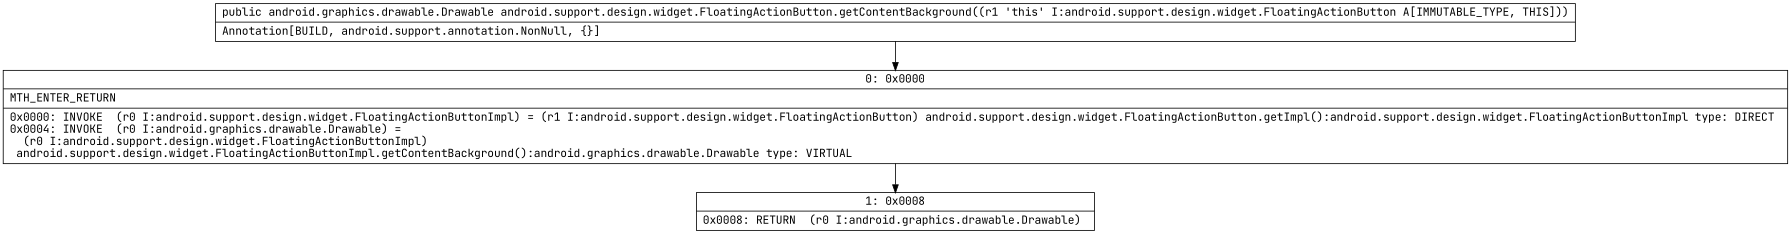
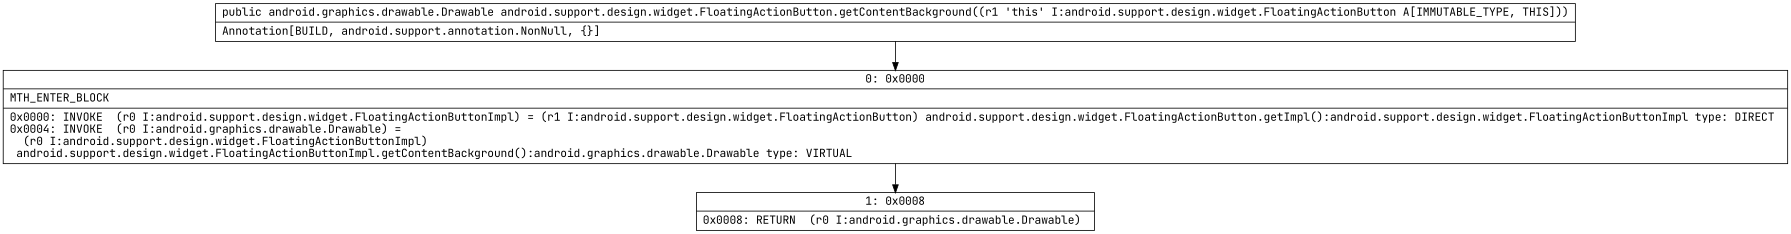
(63, 98) -> (60, 98)
